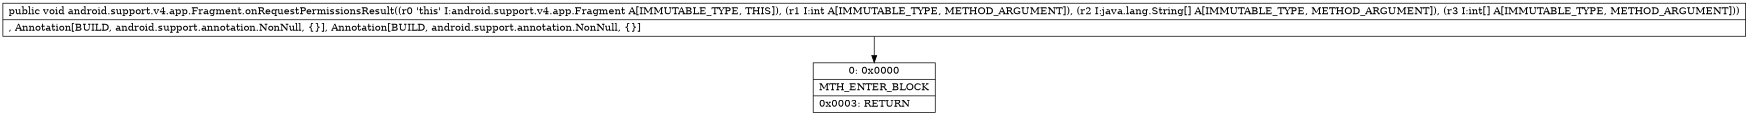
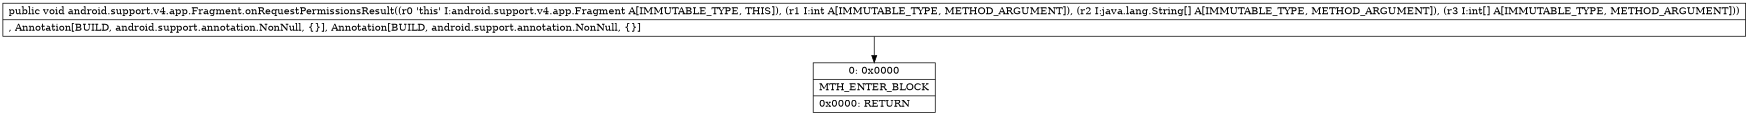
(870, 104) -> (870, 104)
